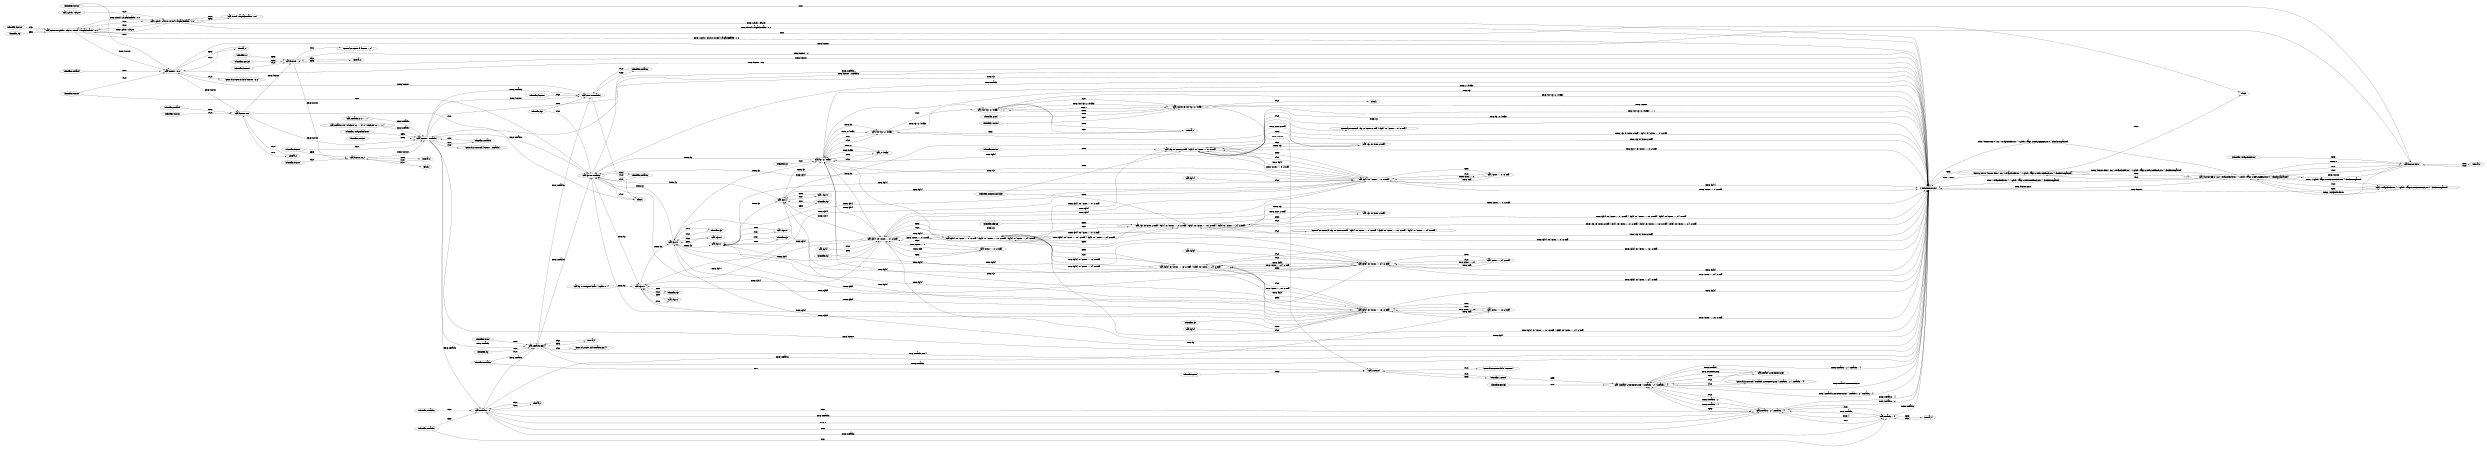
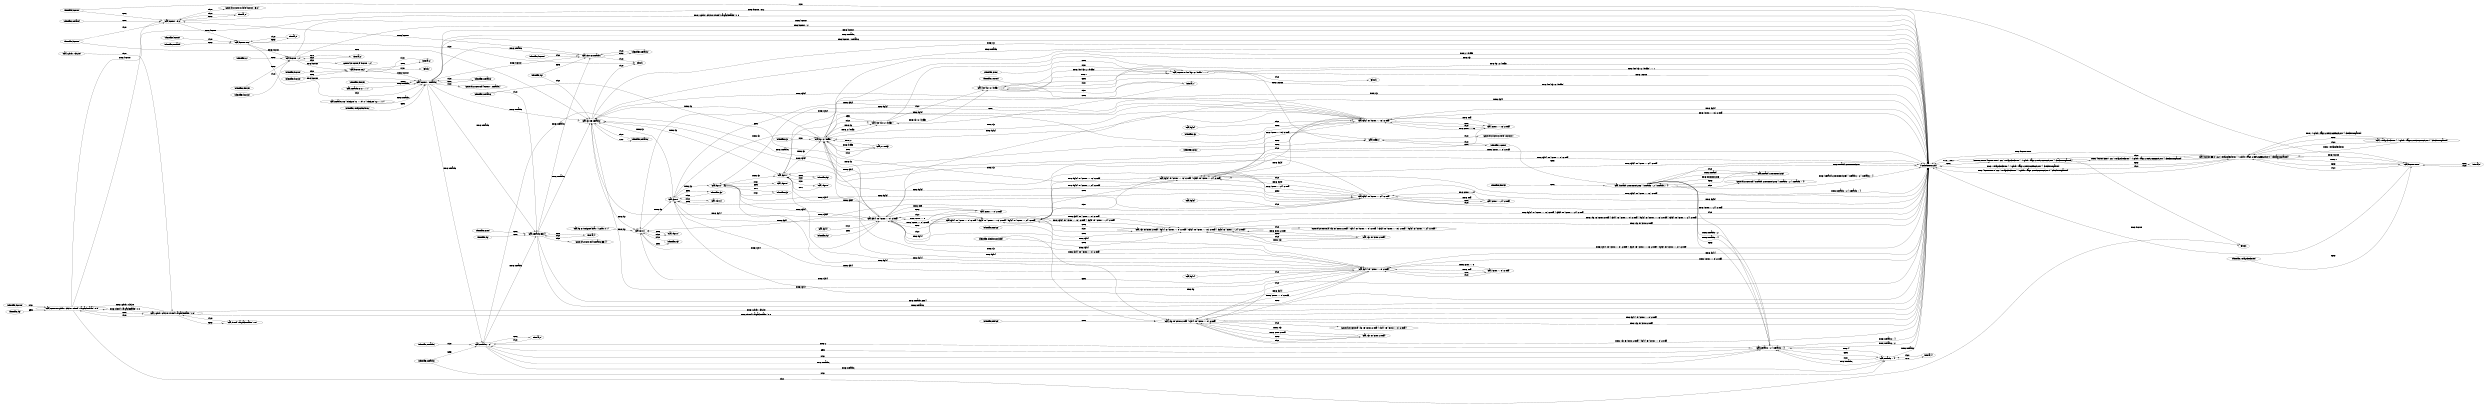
(1316, 45) -> none
(883, 153) -> (883, 147)
none -> (984, 167)
(1374, 371) -> (1374, 140)
